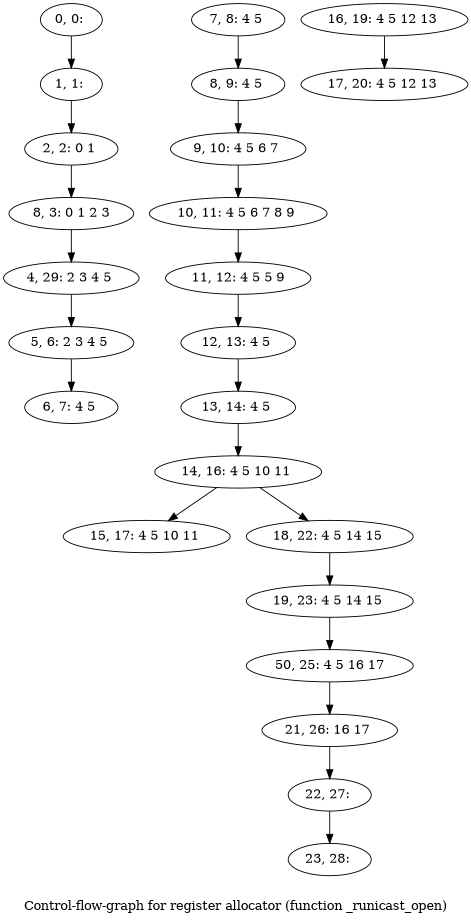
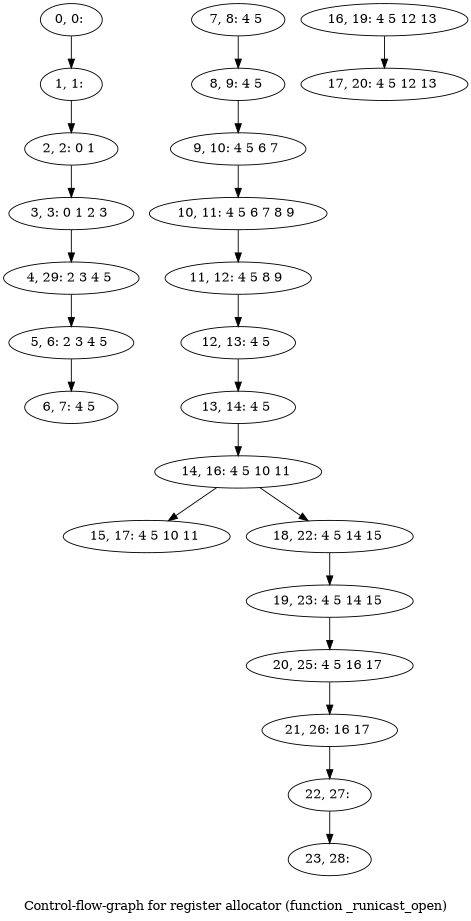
(71, 214) -> (71, 214)
(238, 278) -> (238, 278)
(330, 666) -> (330, 666)
